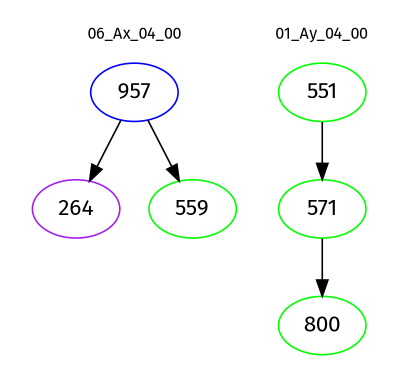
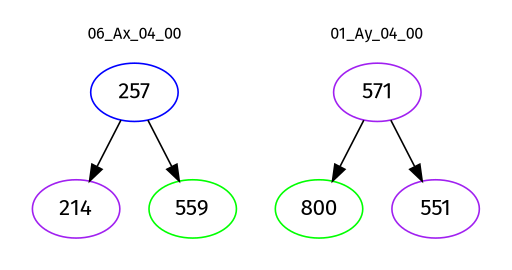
(134, 92) -> (134, 92)
(322, 92) -> (436, 209)
(322, 143) -> (403, 143)
(76, 209) -> (76, 209)
(322, 209) -> (377, 92)
